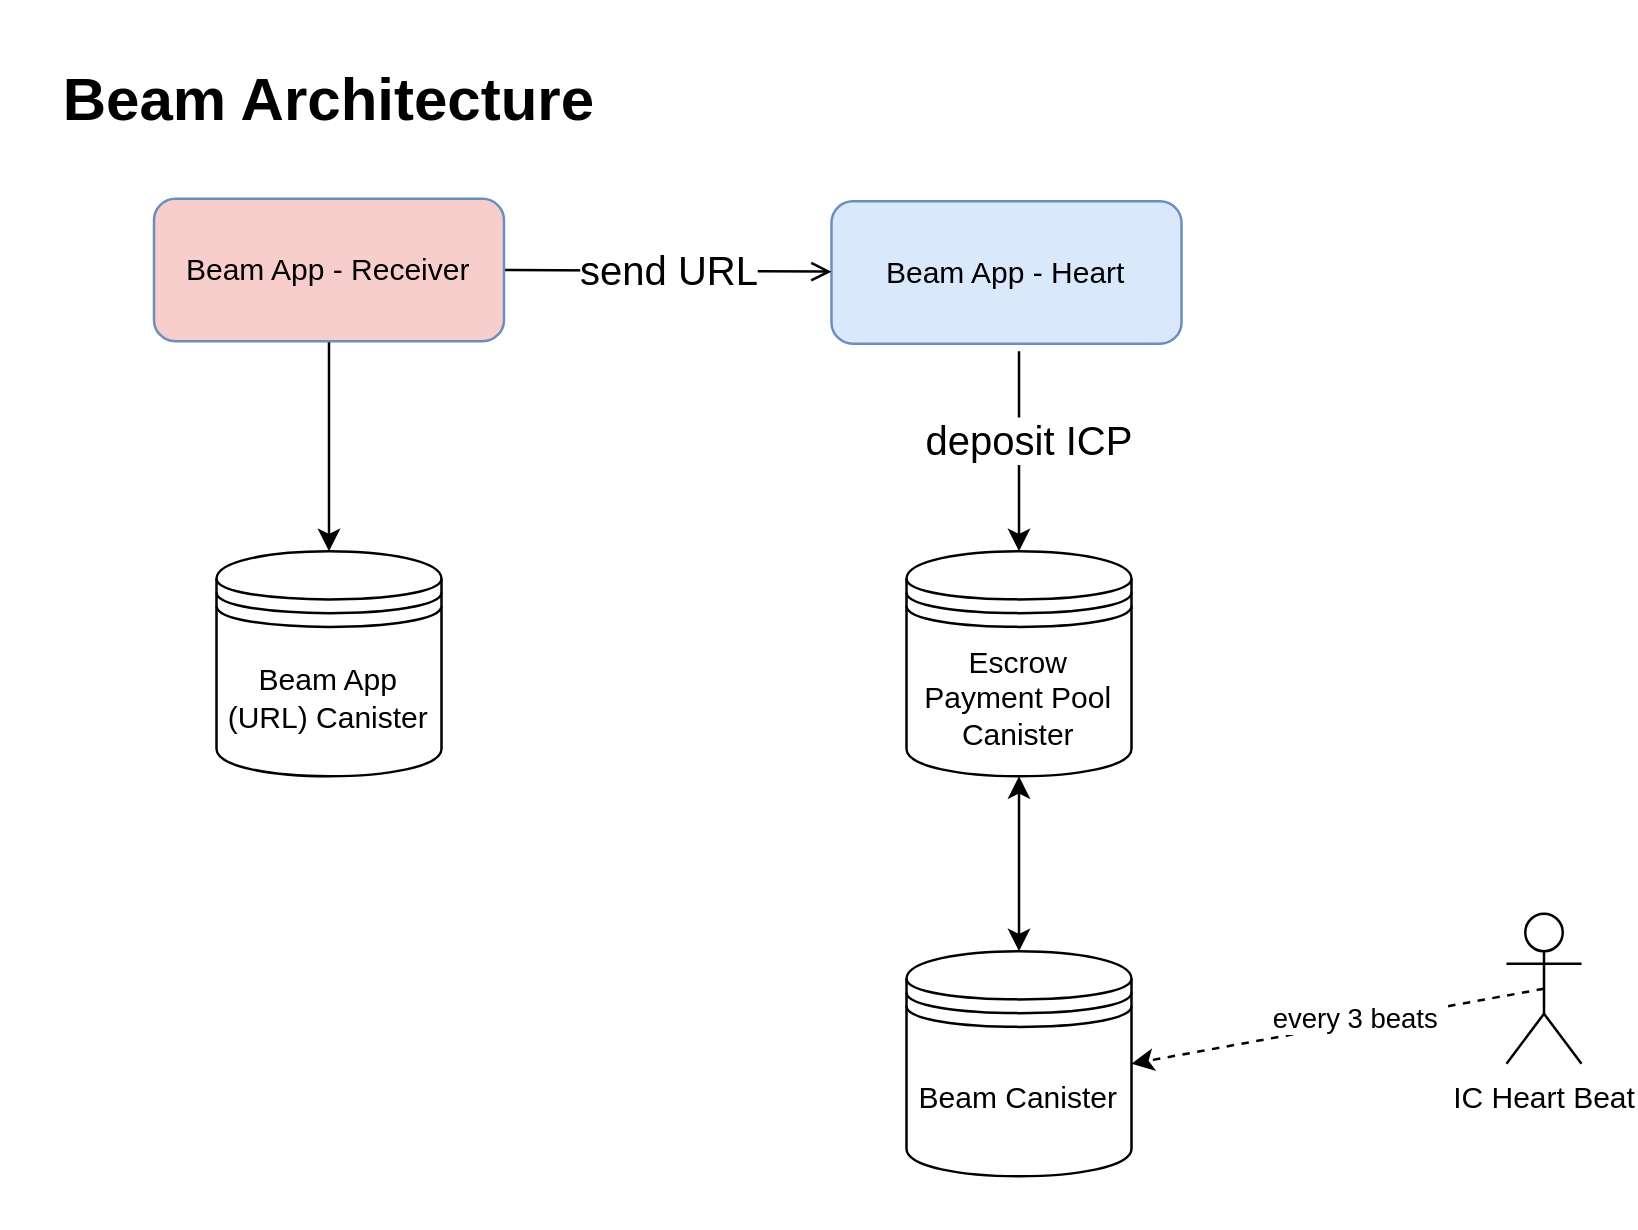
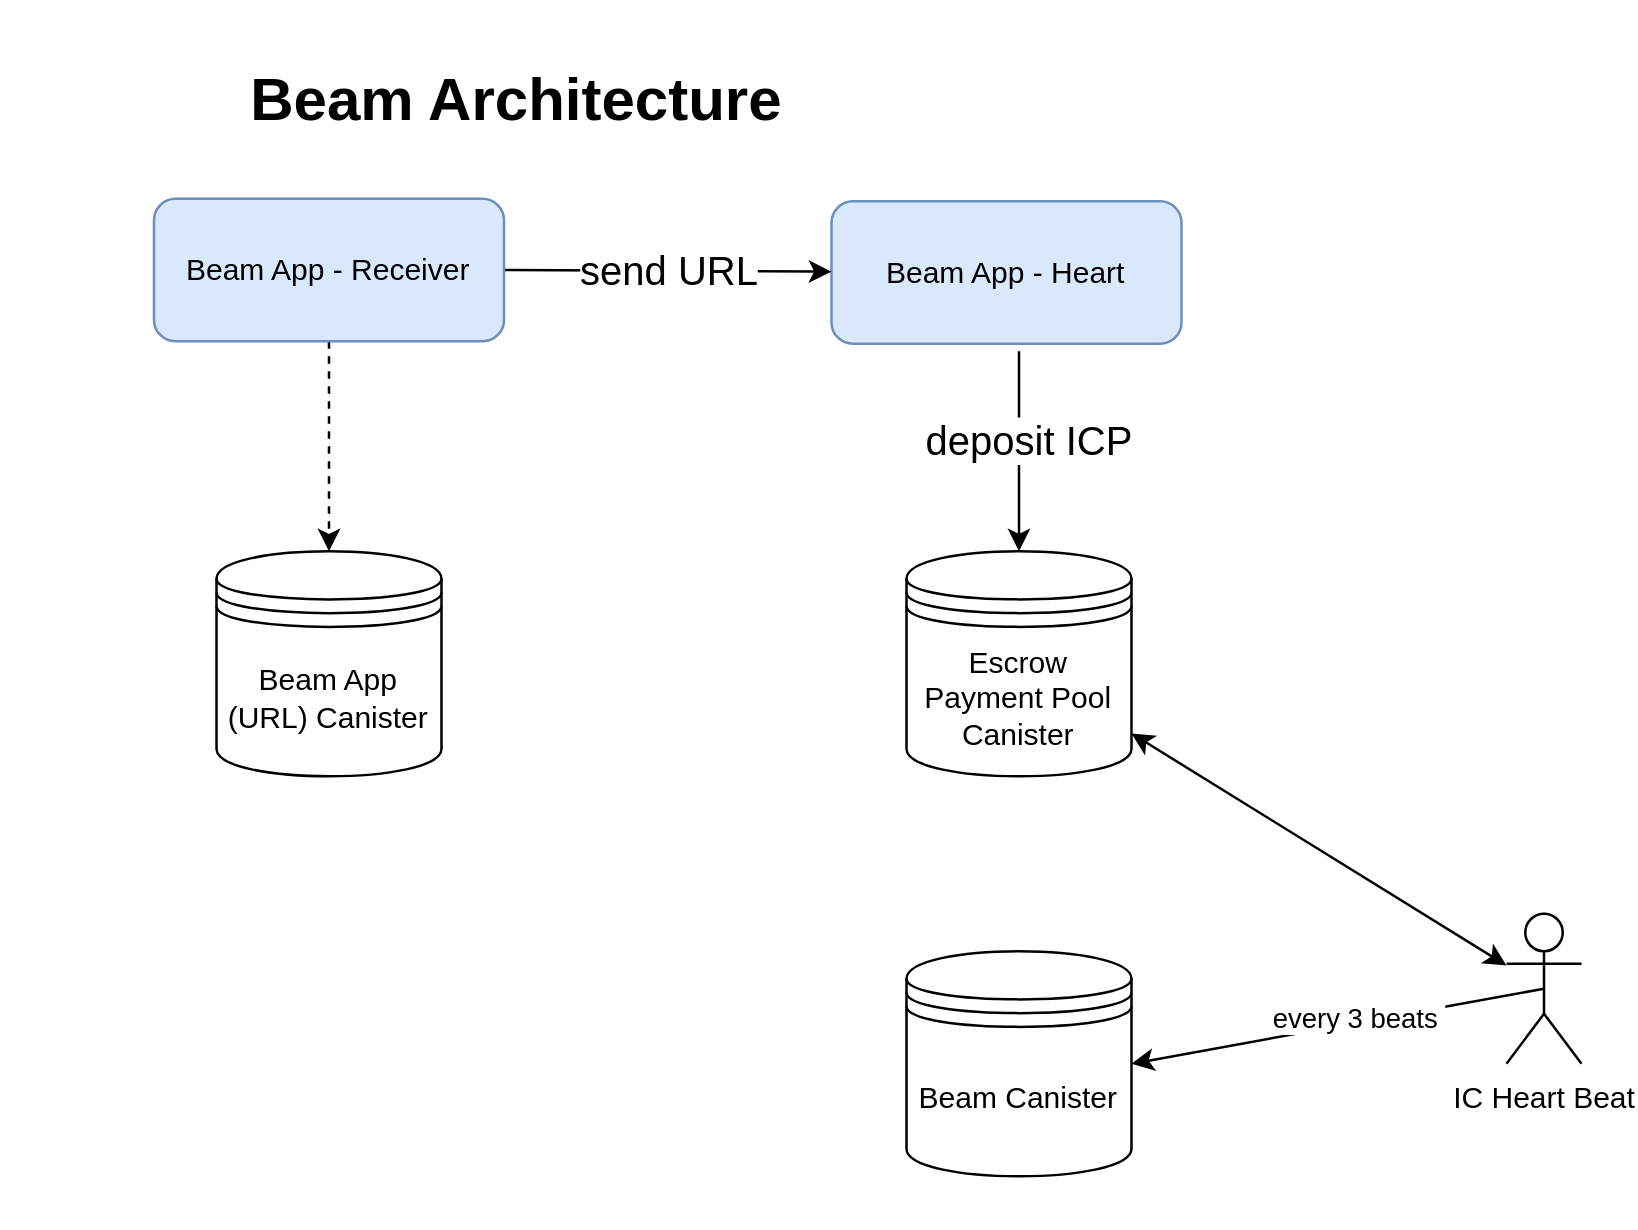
(451, 101) -> (639, 101)
(329, 270) -> (329, 270)
(817, 272) -> (813, 272)
(329, 441) -> (329, 441)
(1019, 863) -> (1318, 849)
(1217, 1048) -> (1217, 1048)
